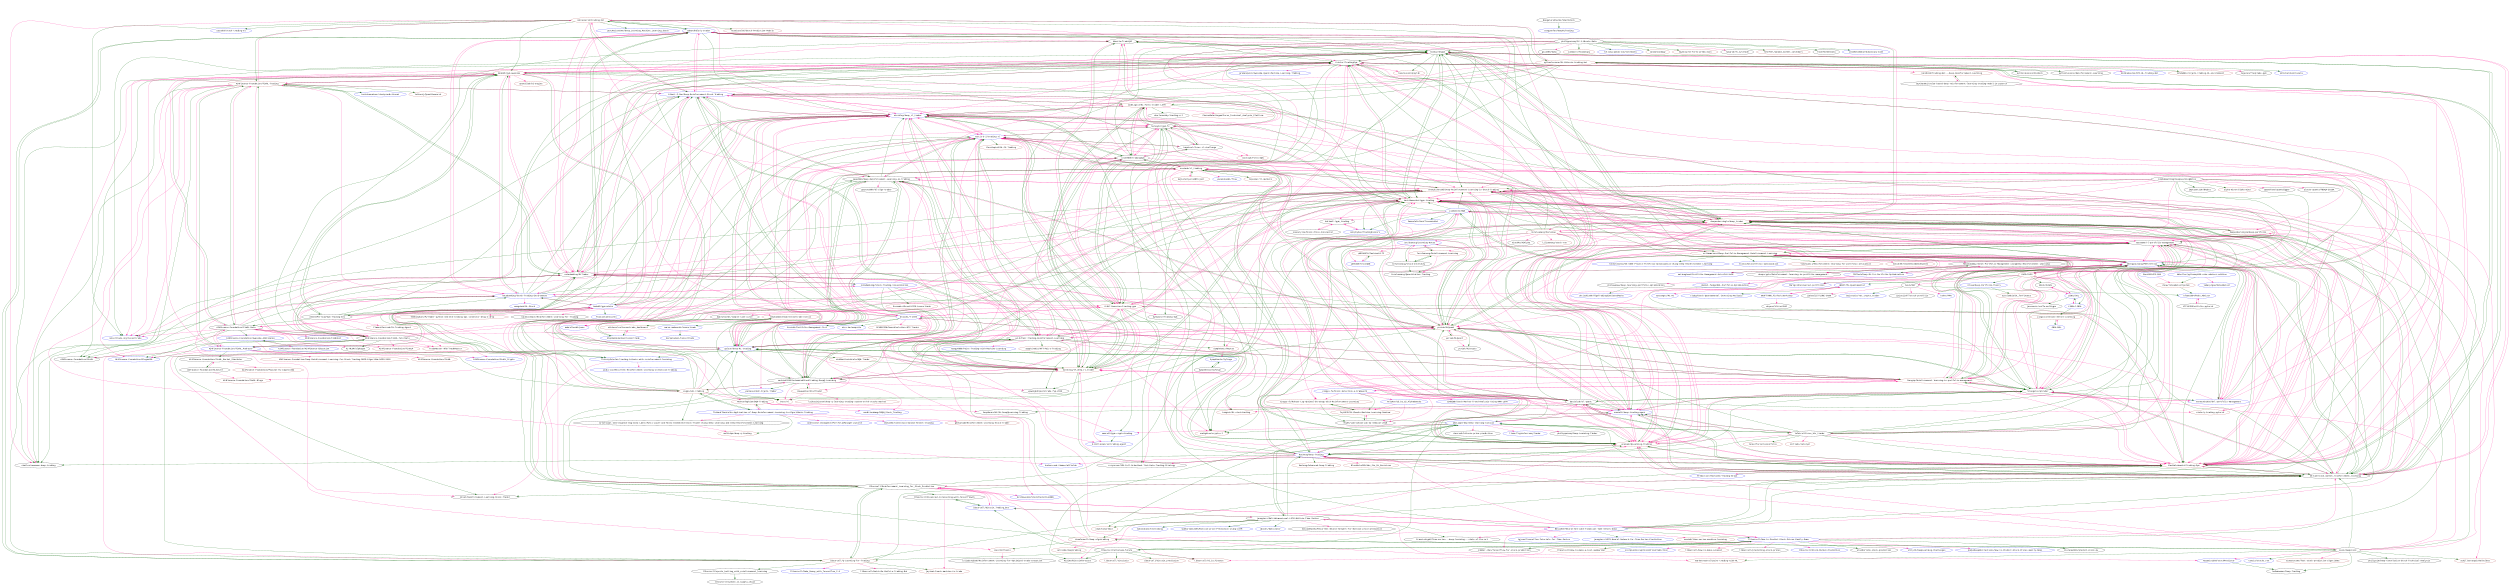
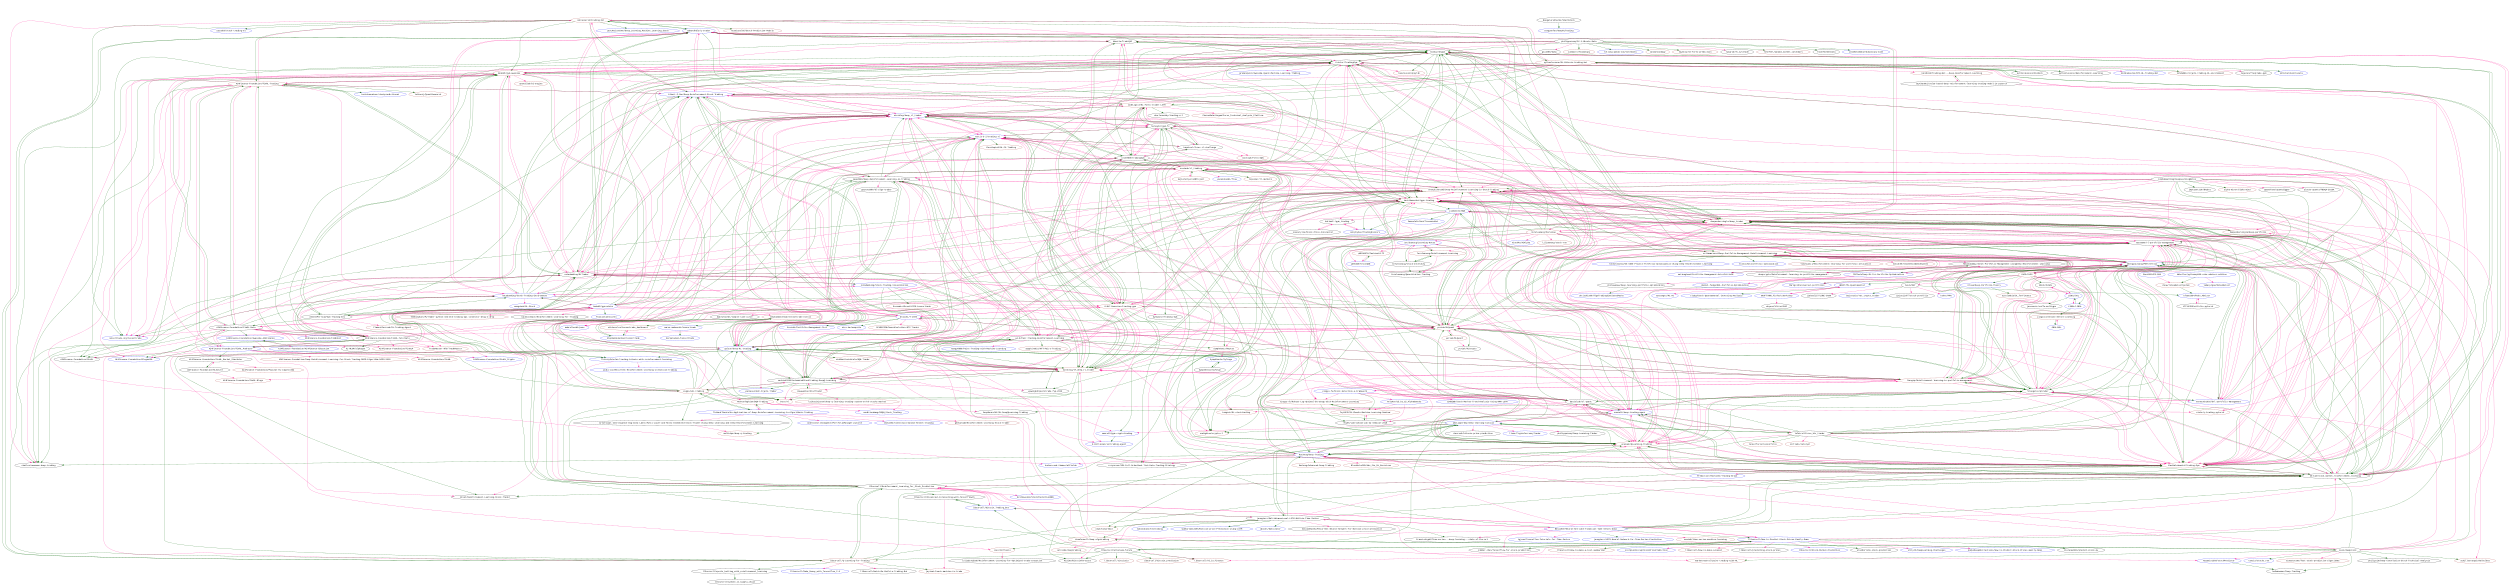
(560, 141) -> (1328, 189)
(1440, 206) -> (1437, 206)
(1521, 243) -> (1521, 243)
(962, 366) -> (883, 381)
